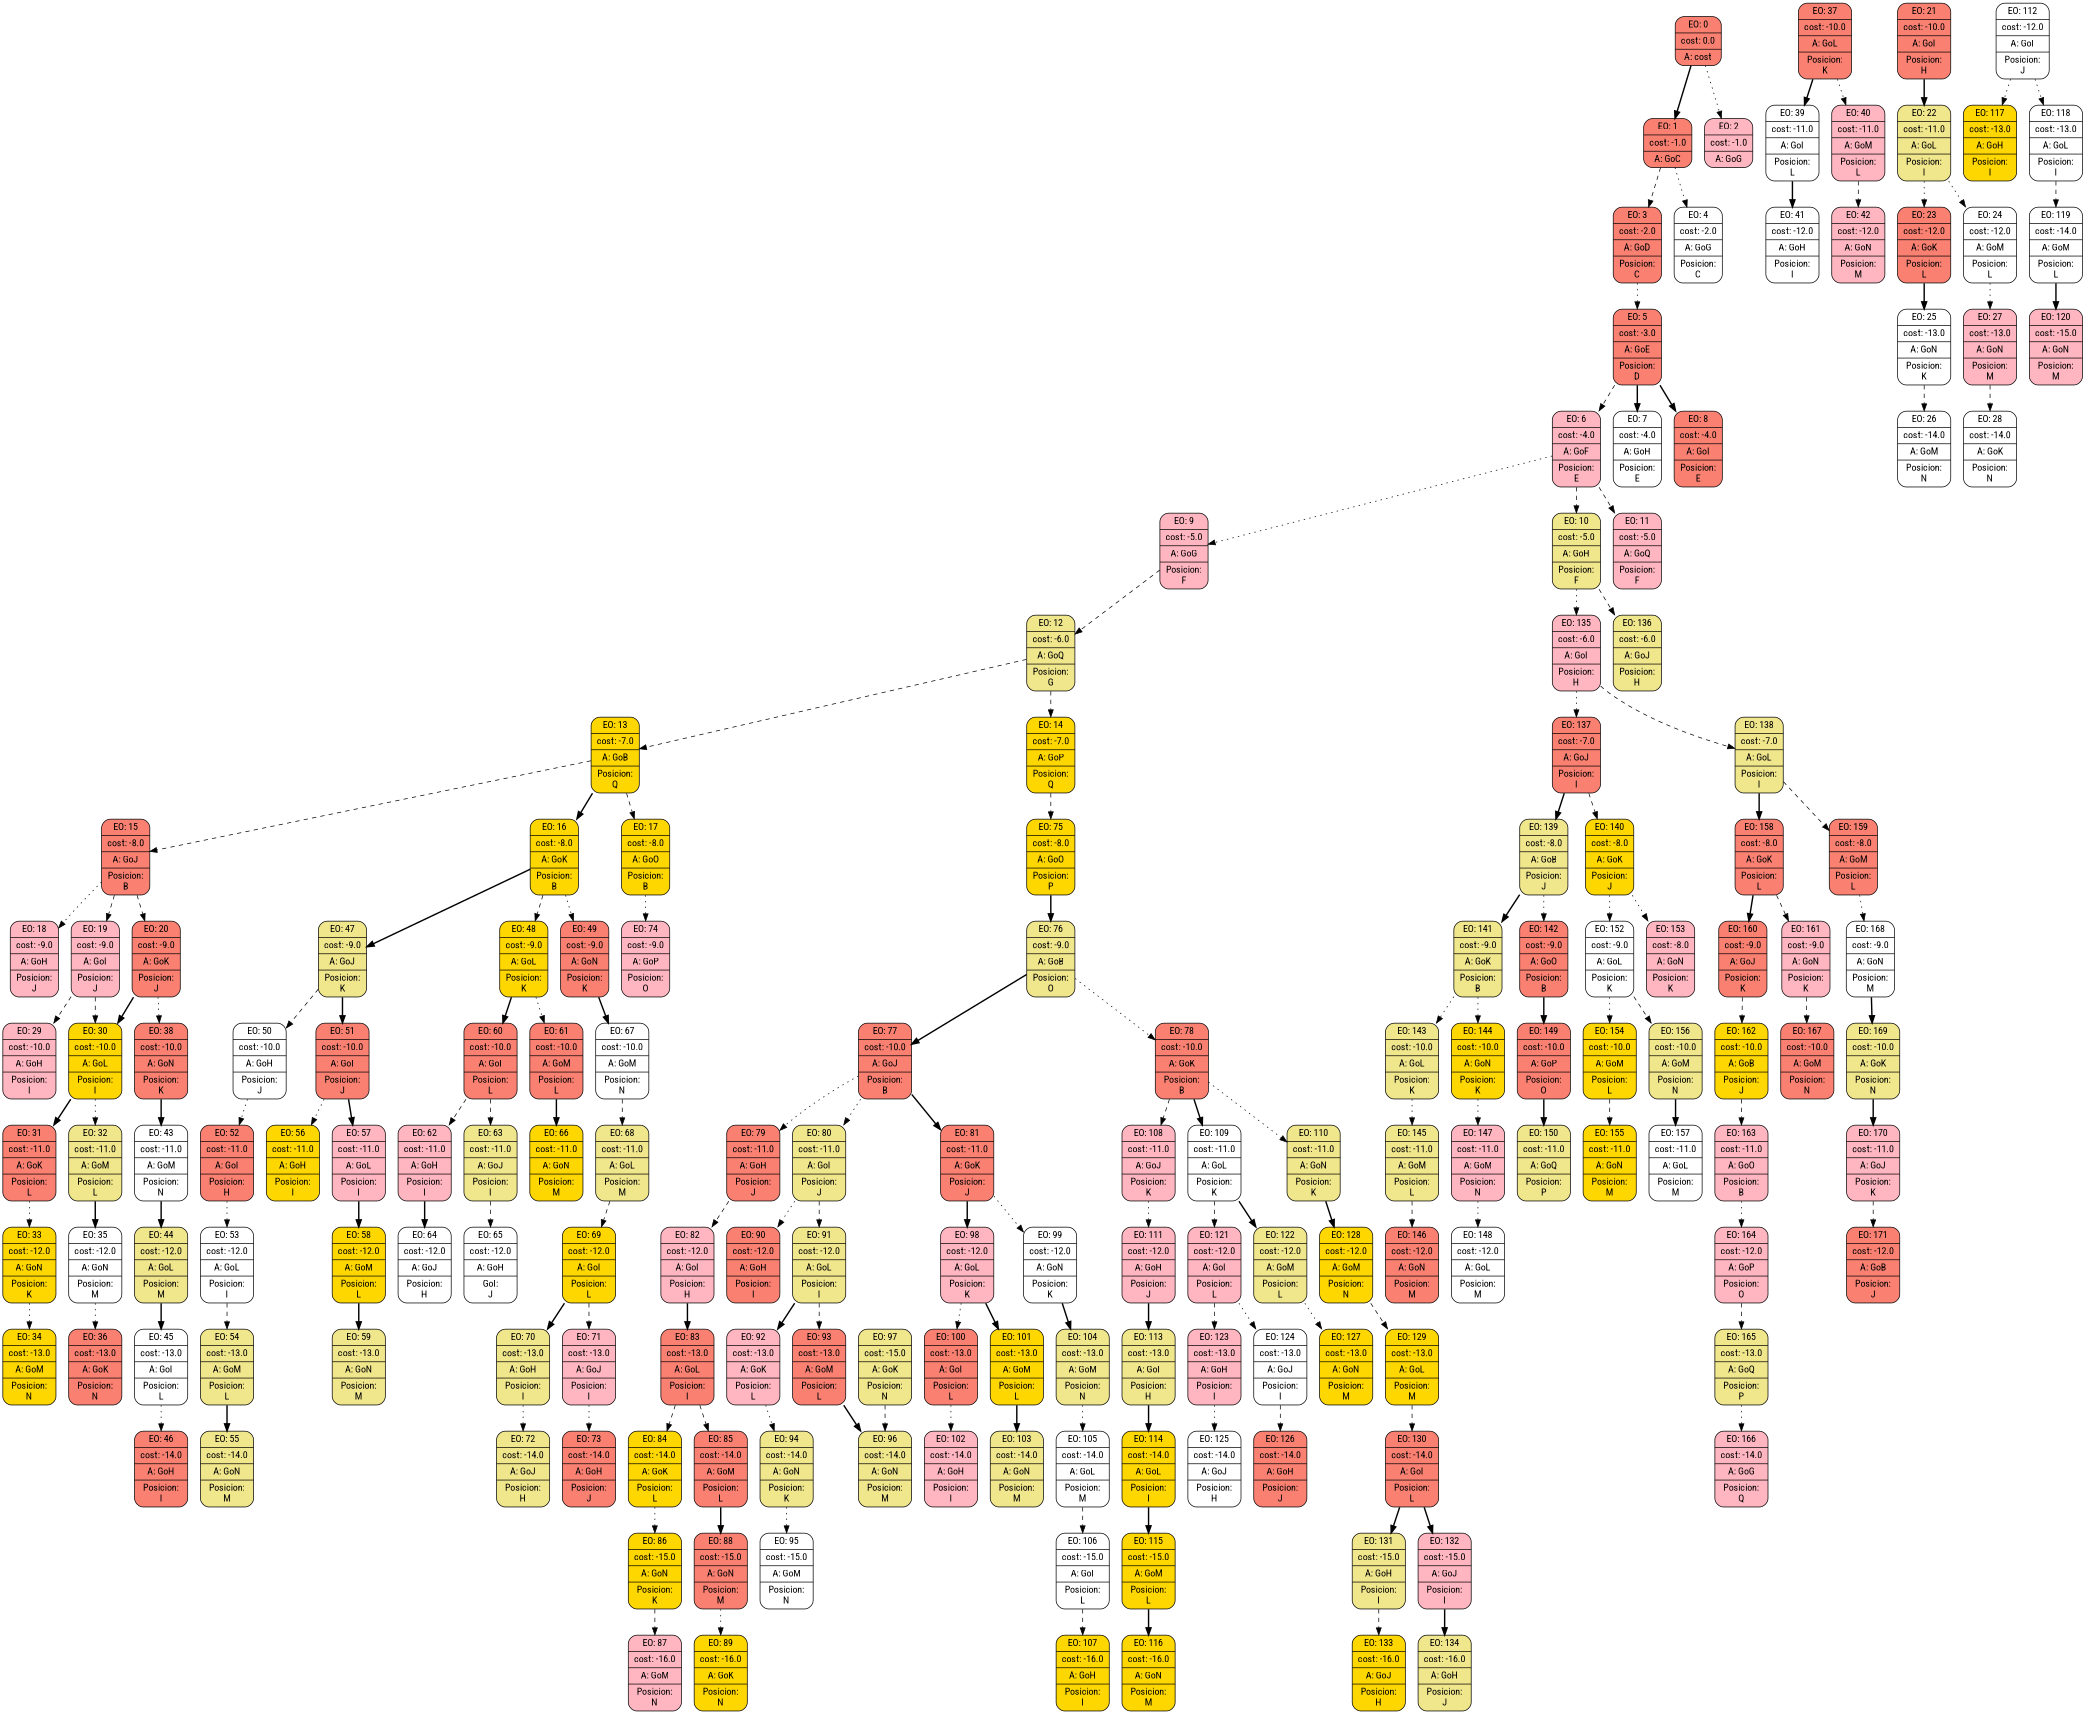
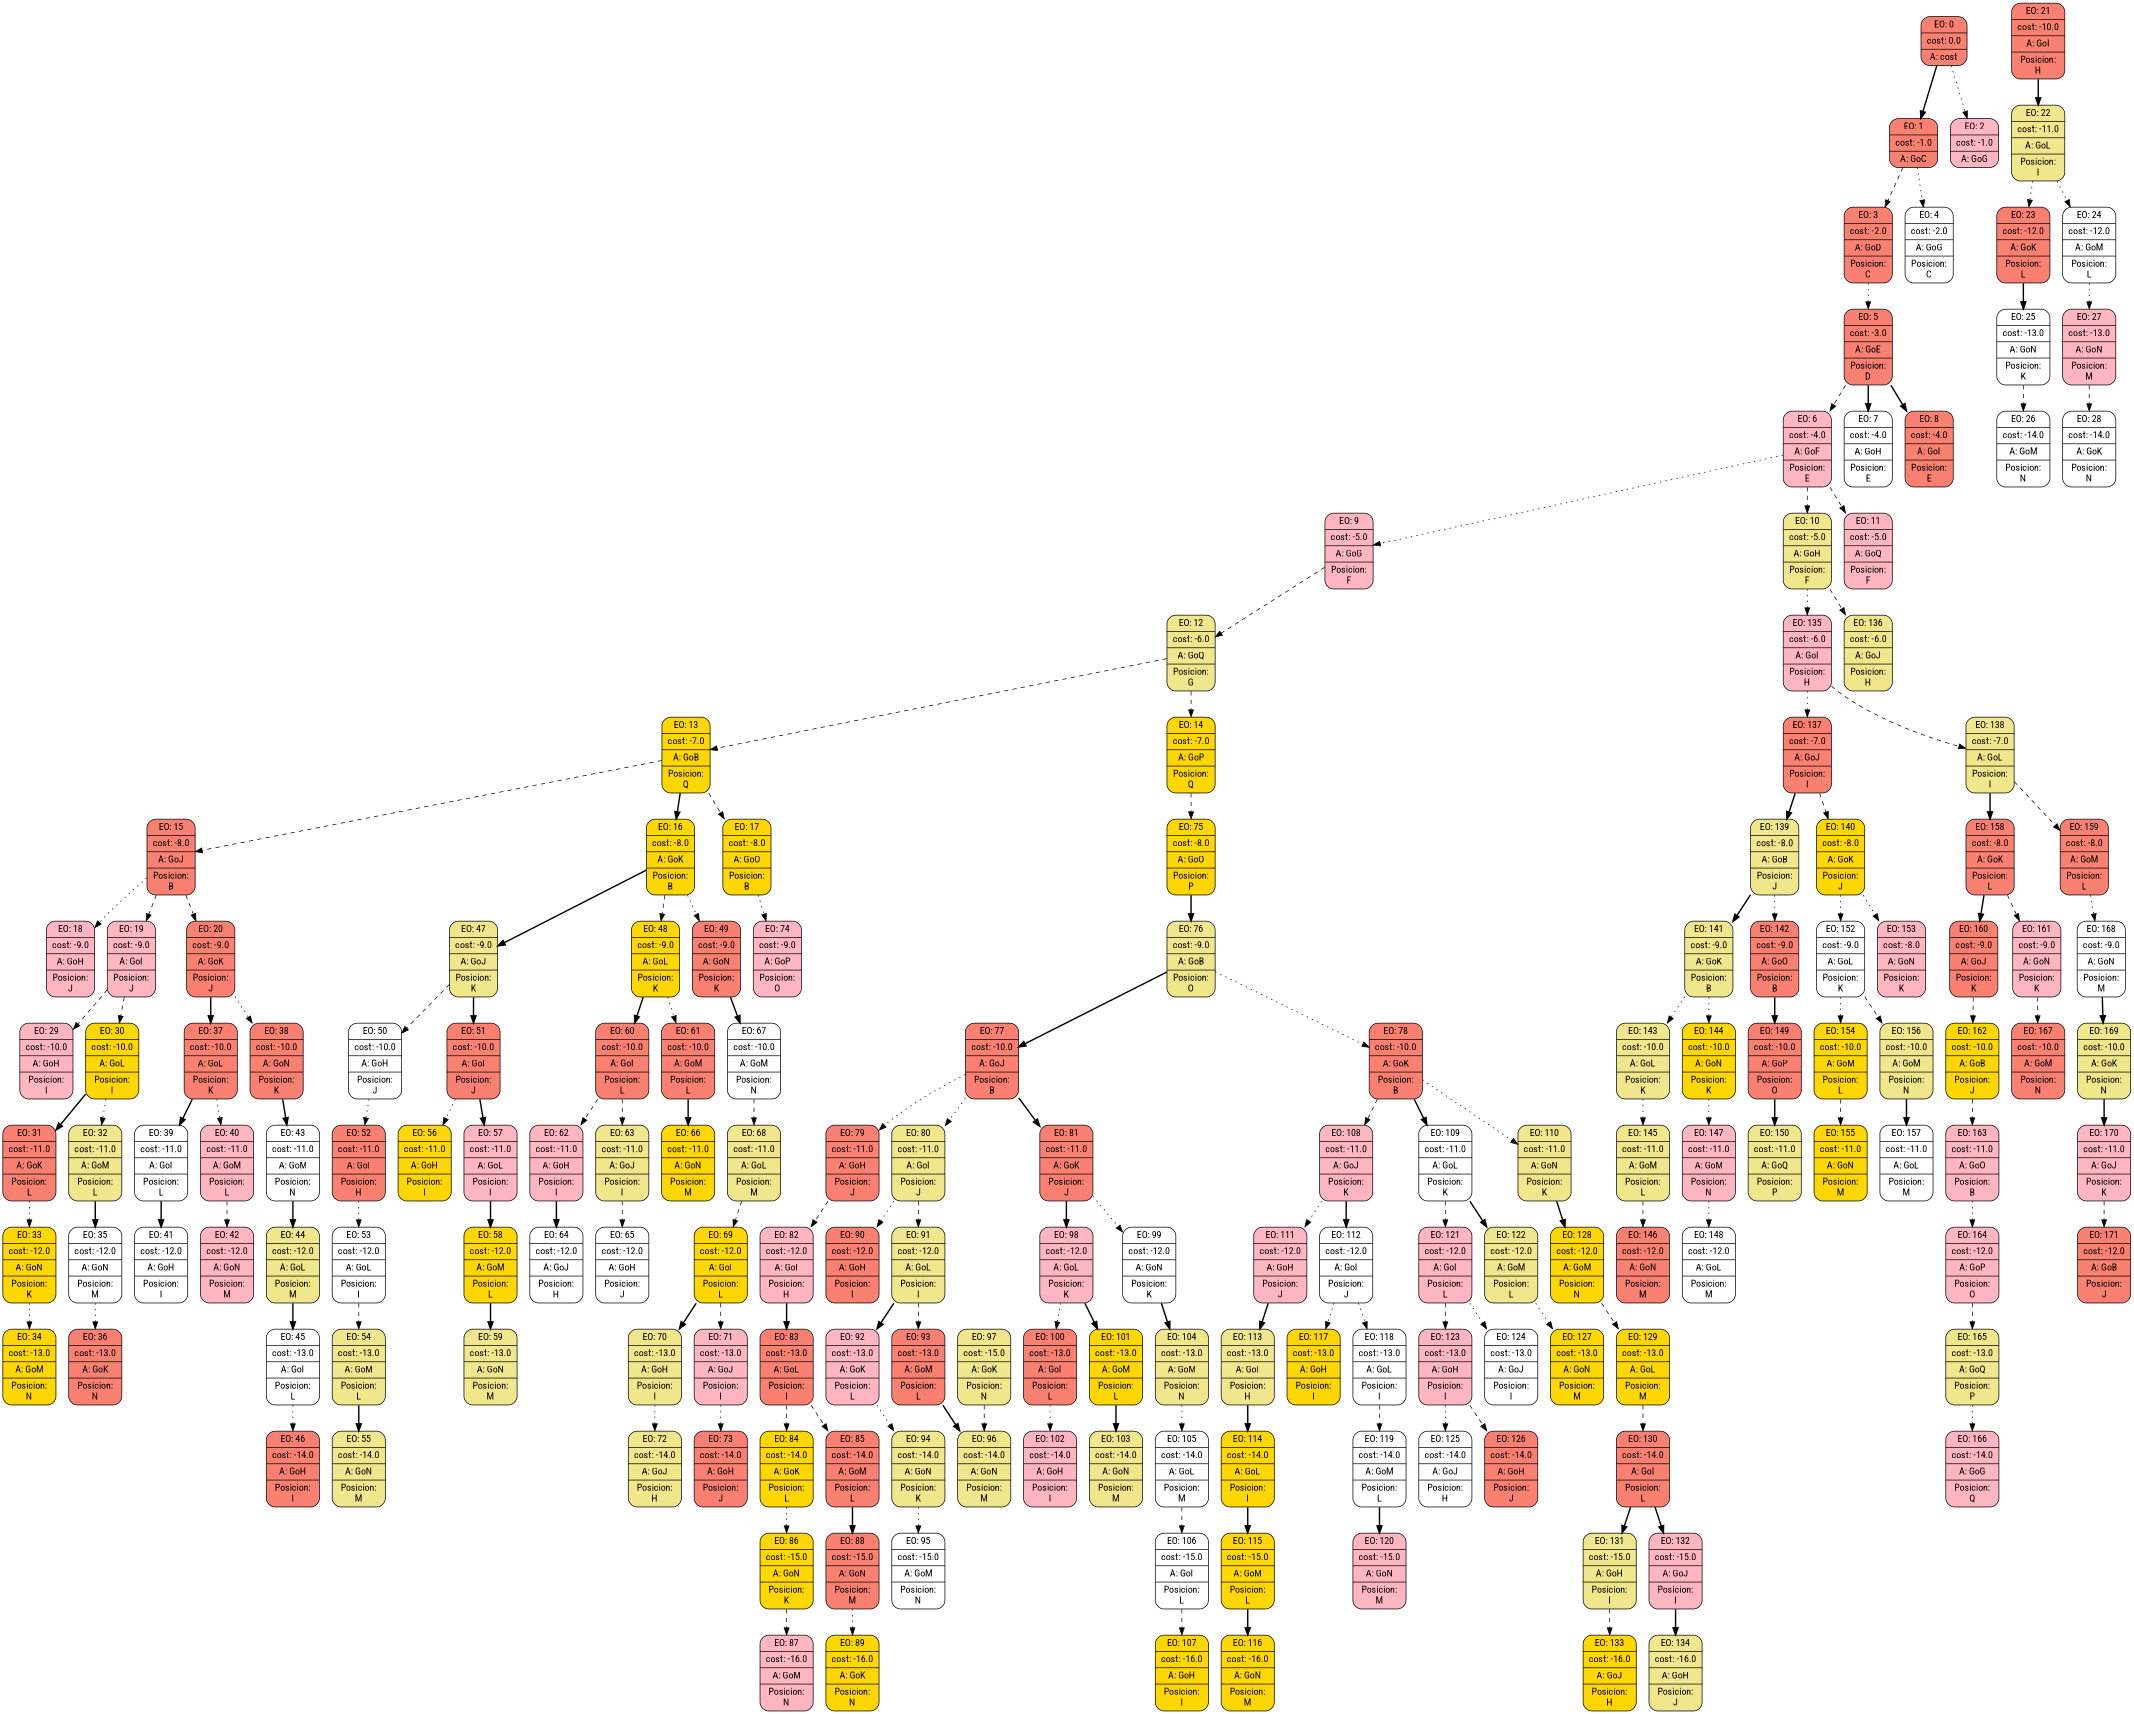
(128, 1007) -> (211, 1006)
none -> (1346, 1210)
(491, 1284) -> (622, 1284)
(1280, 1414) -> (1476, 1415)
